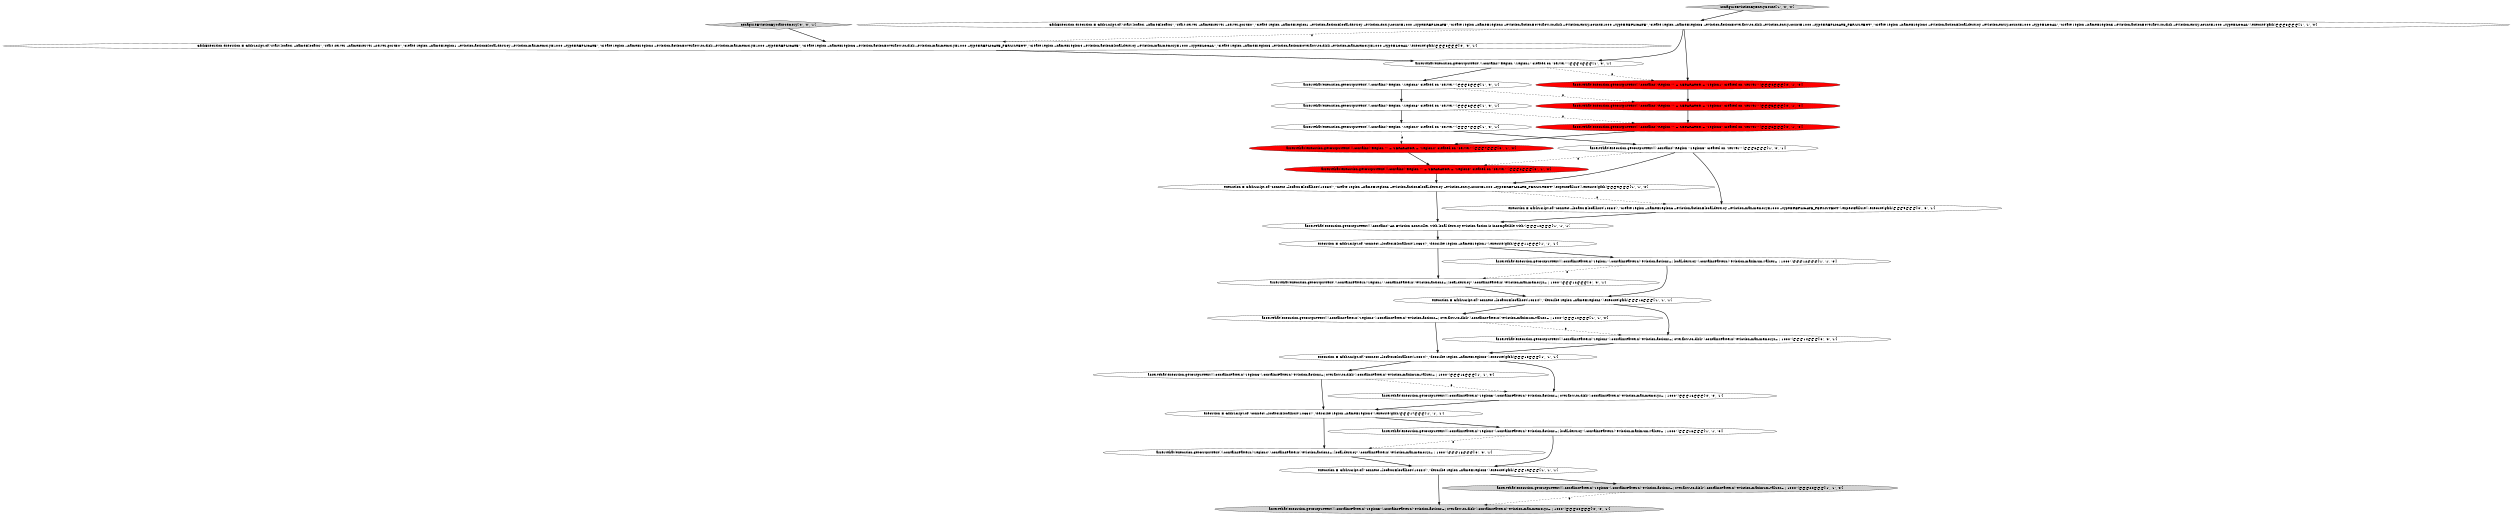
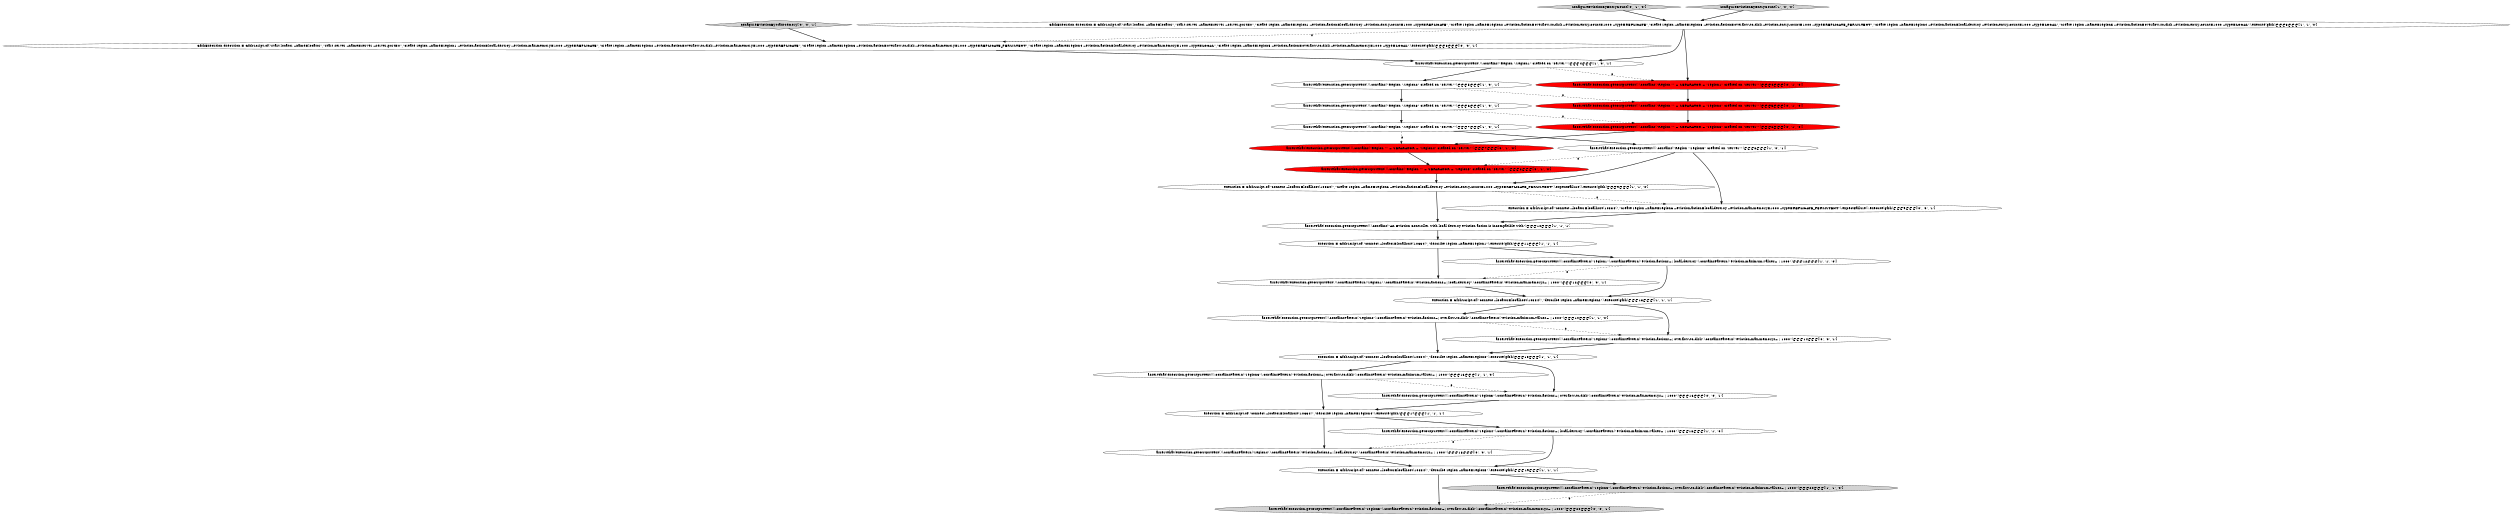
none -> (1609, 7)
